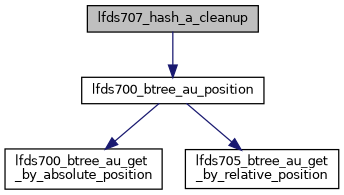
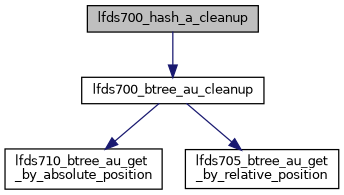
(173, 19) -> (173, 19)
(173, 90) -> (173, 90)
(84, 169) -> (84, 169)
